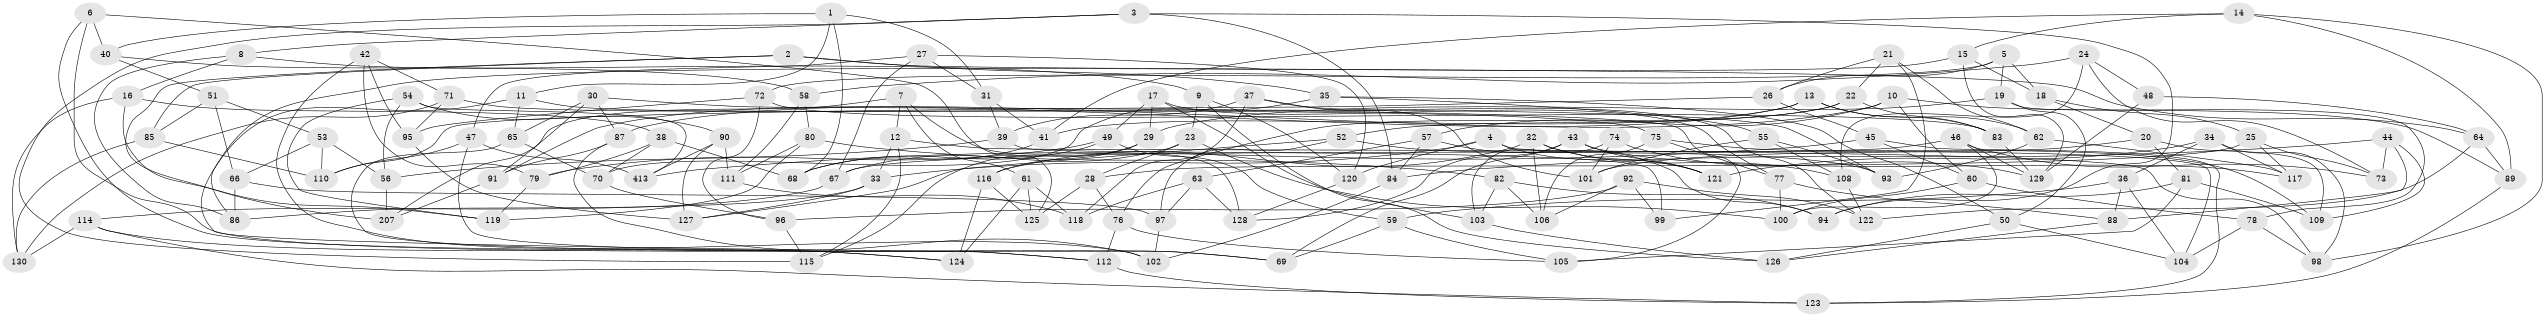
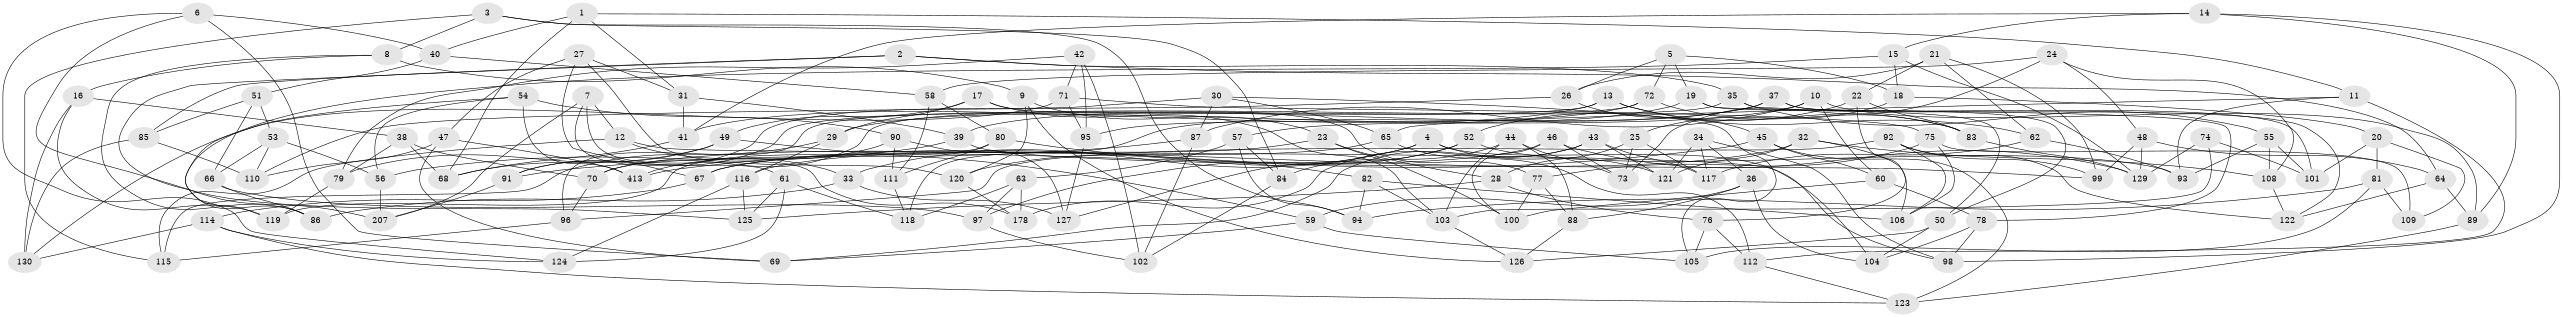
none -> (2120, 159)
(2405, 200) -> (1470, 170)
(1240, 221) -> (1021, 221)
